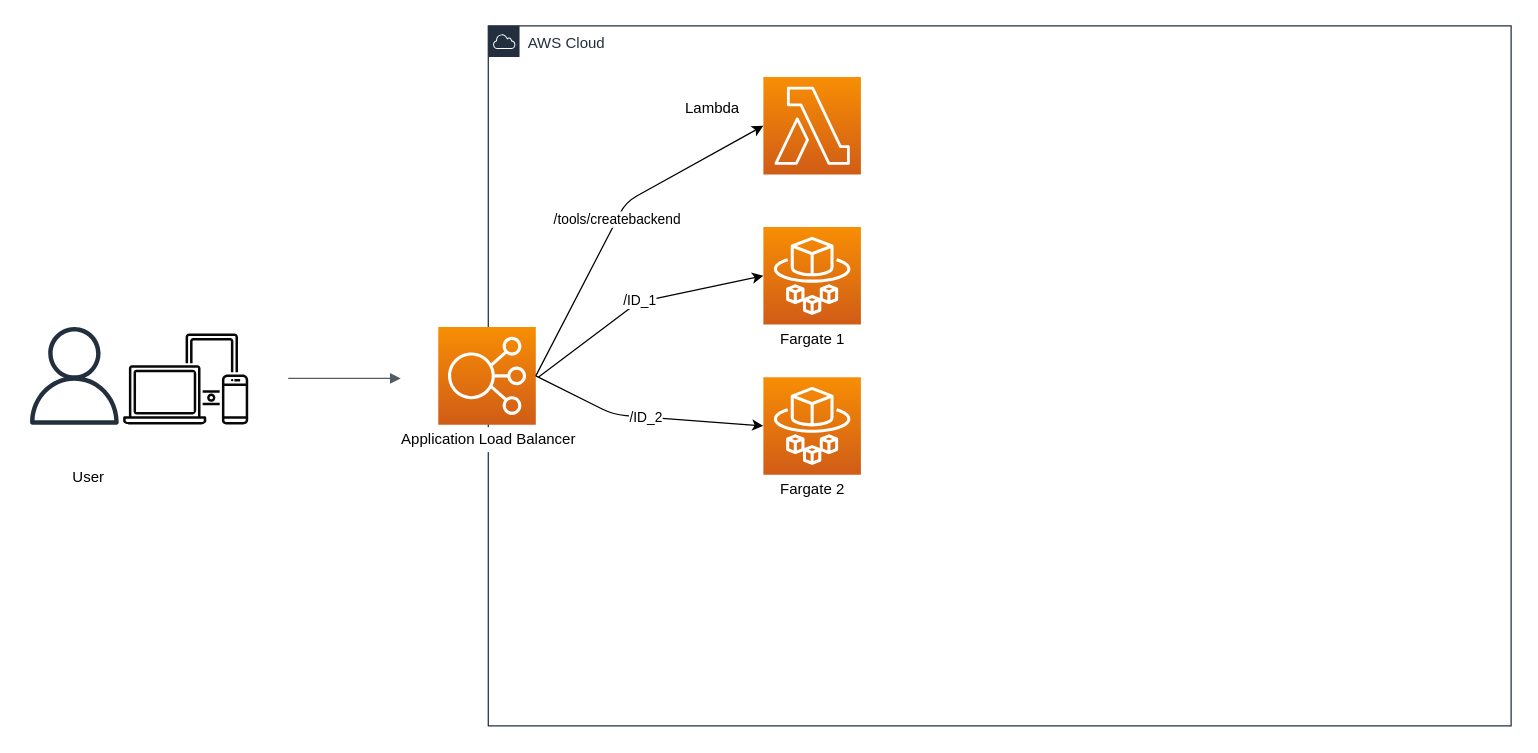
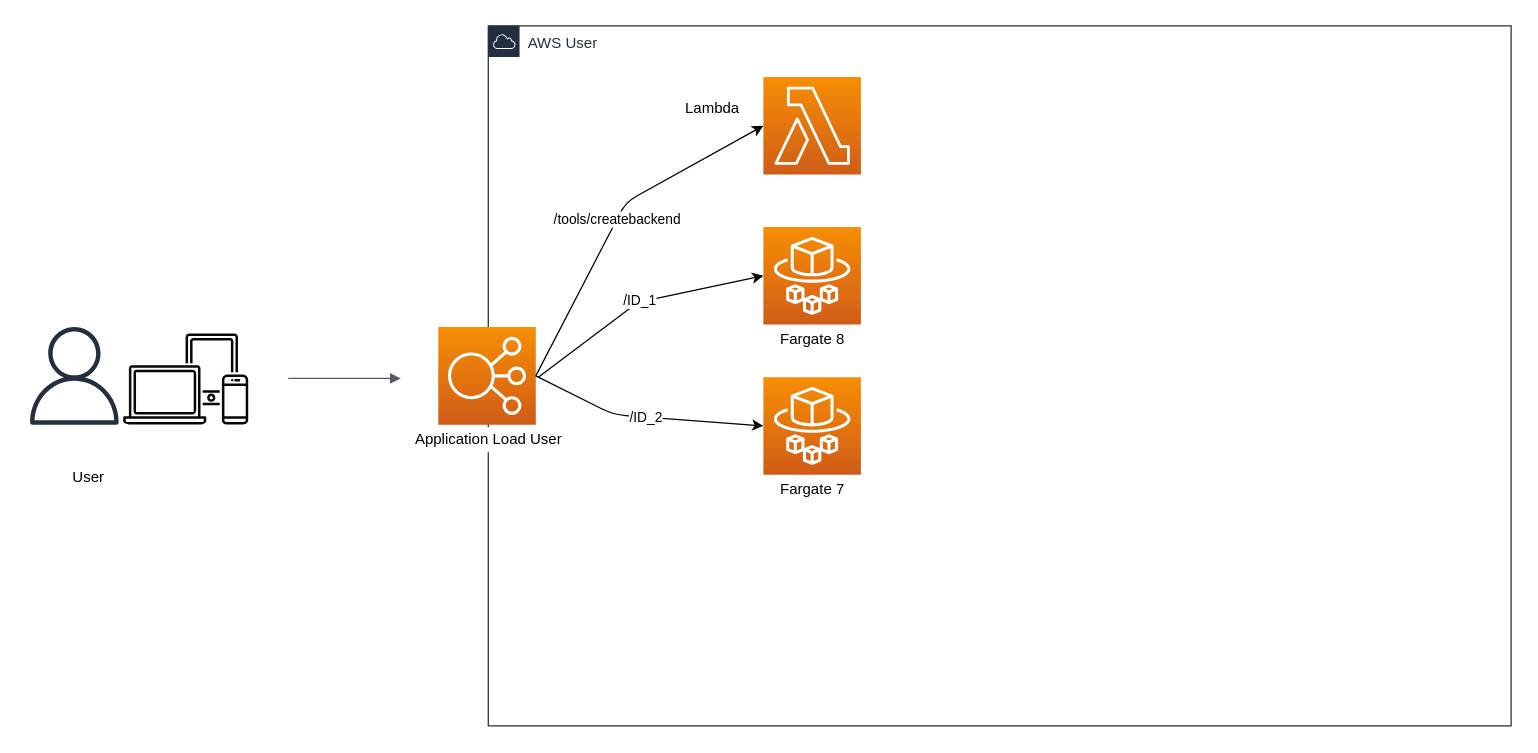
(562, 43) -> (560, 43)
(813, 339) -> (813, 339)
(489, 439) -> (489, 439)
(813, 489) -> (813, 489)
